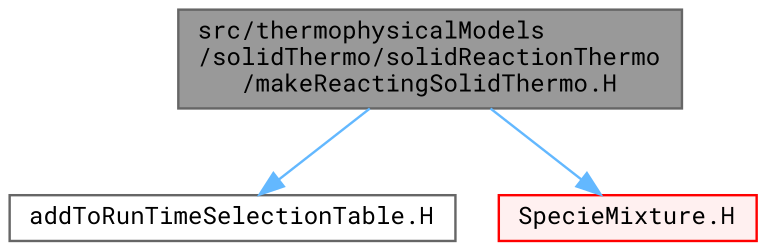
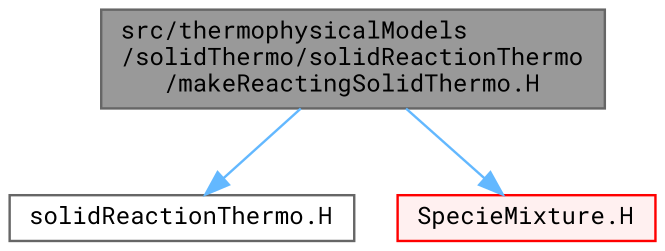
(233, 218) -> (182, 218)
